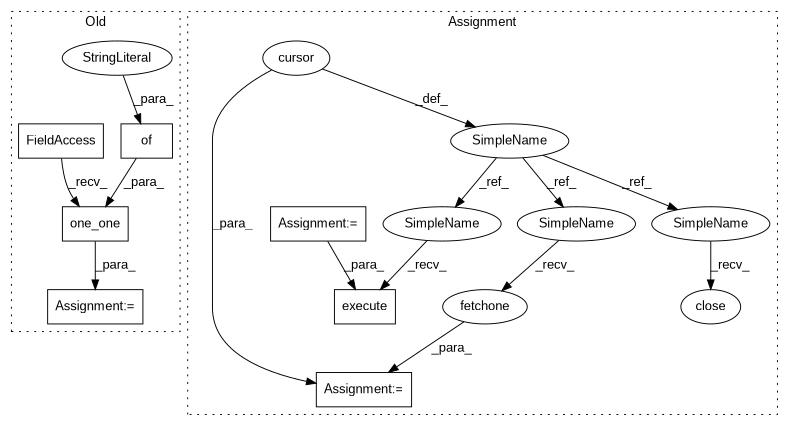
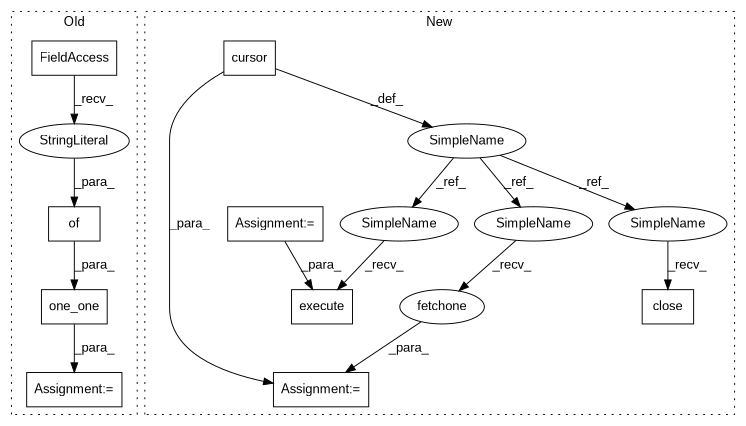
(483, 22) -> (440, 22)
(296, 58) -> (250, 58)
(65, 179) -> (74, 95)
(711, 307) -> (668, 307)
